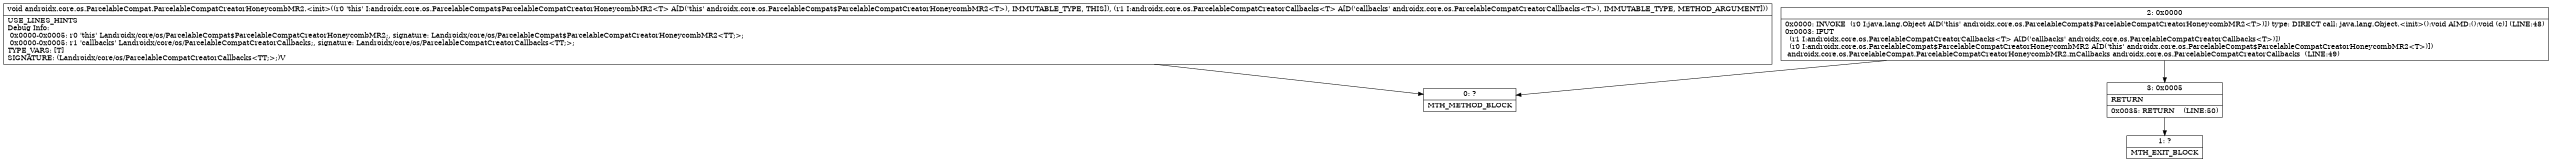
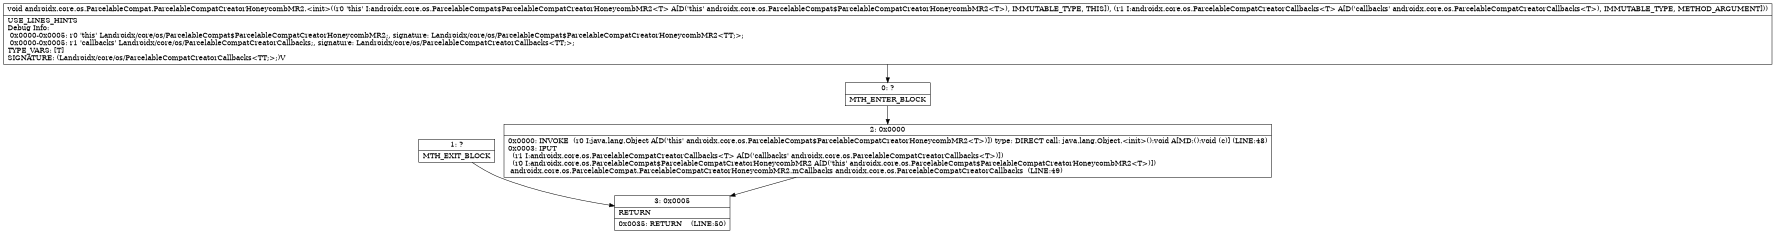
(1704, 78) -> (888, 113)
(1470, 106) -> (888, 100)
(2165, 124) -> (539, 190)
